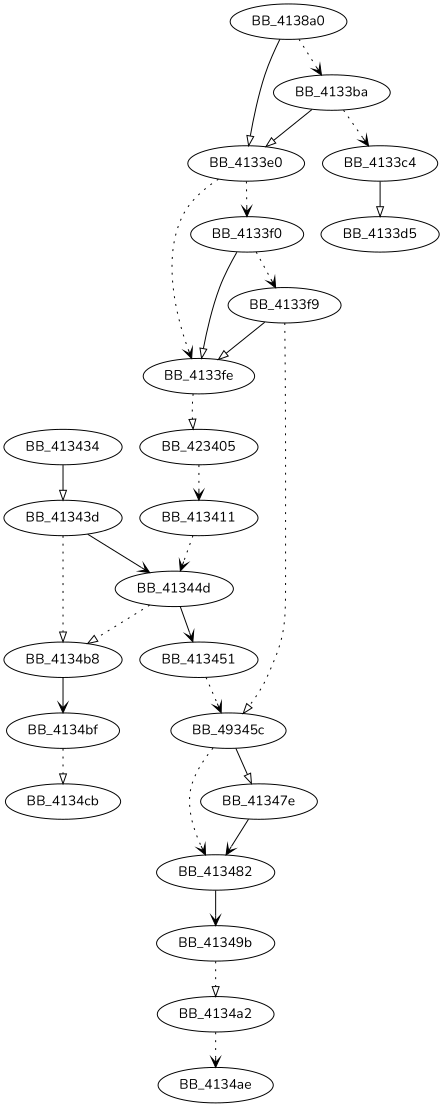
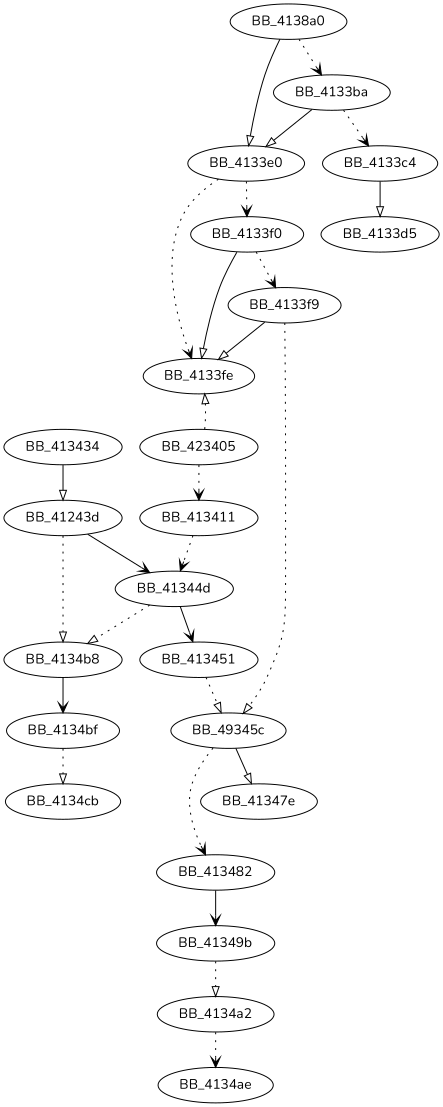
(192, 406) -> (205, 416)
(63, 518) -> (63, 518)
(212, 691) -> (212, 691)
(240, 833) -> none
